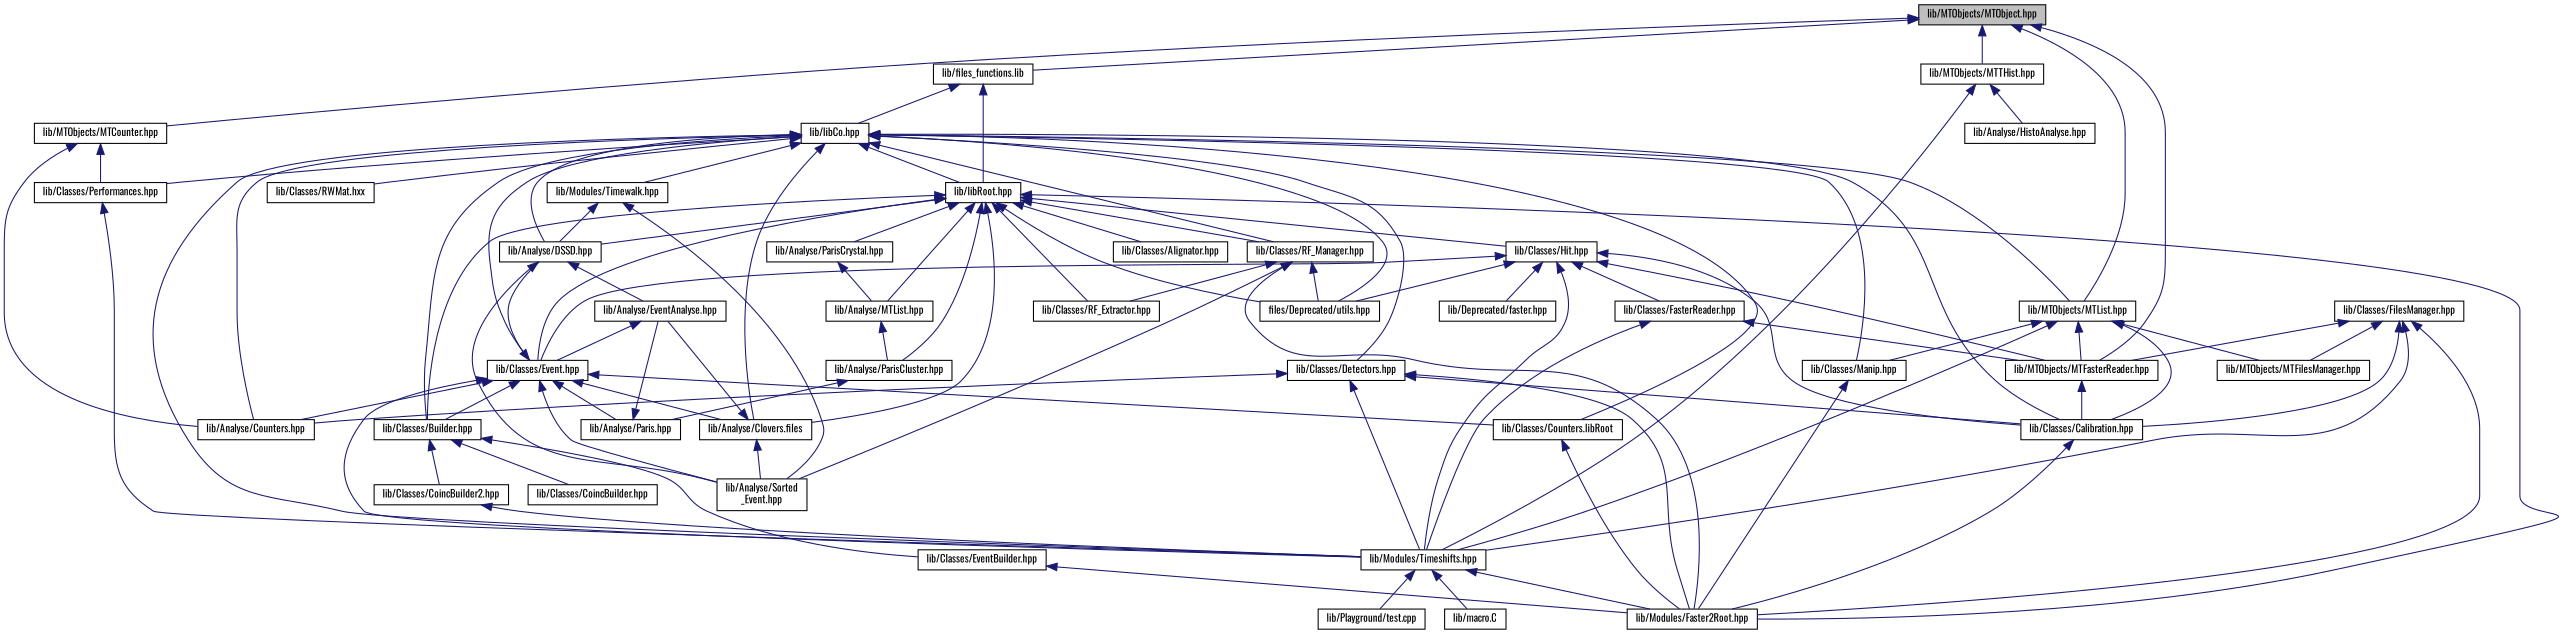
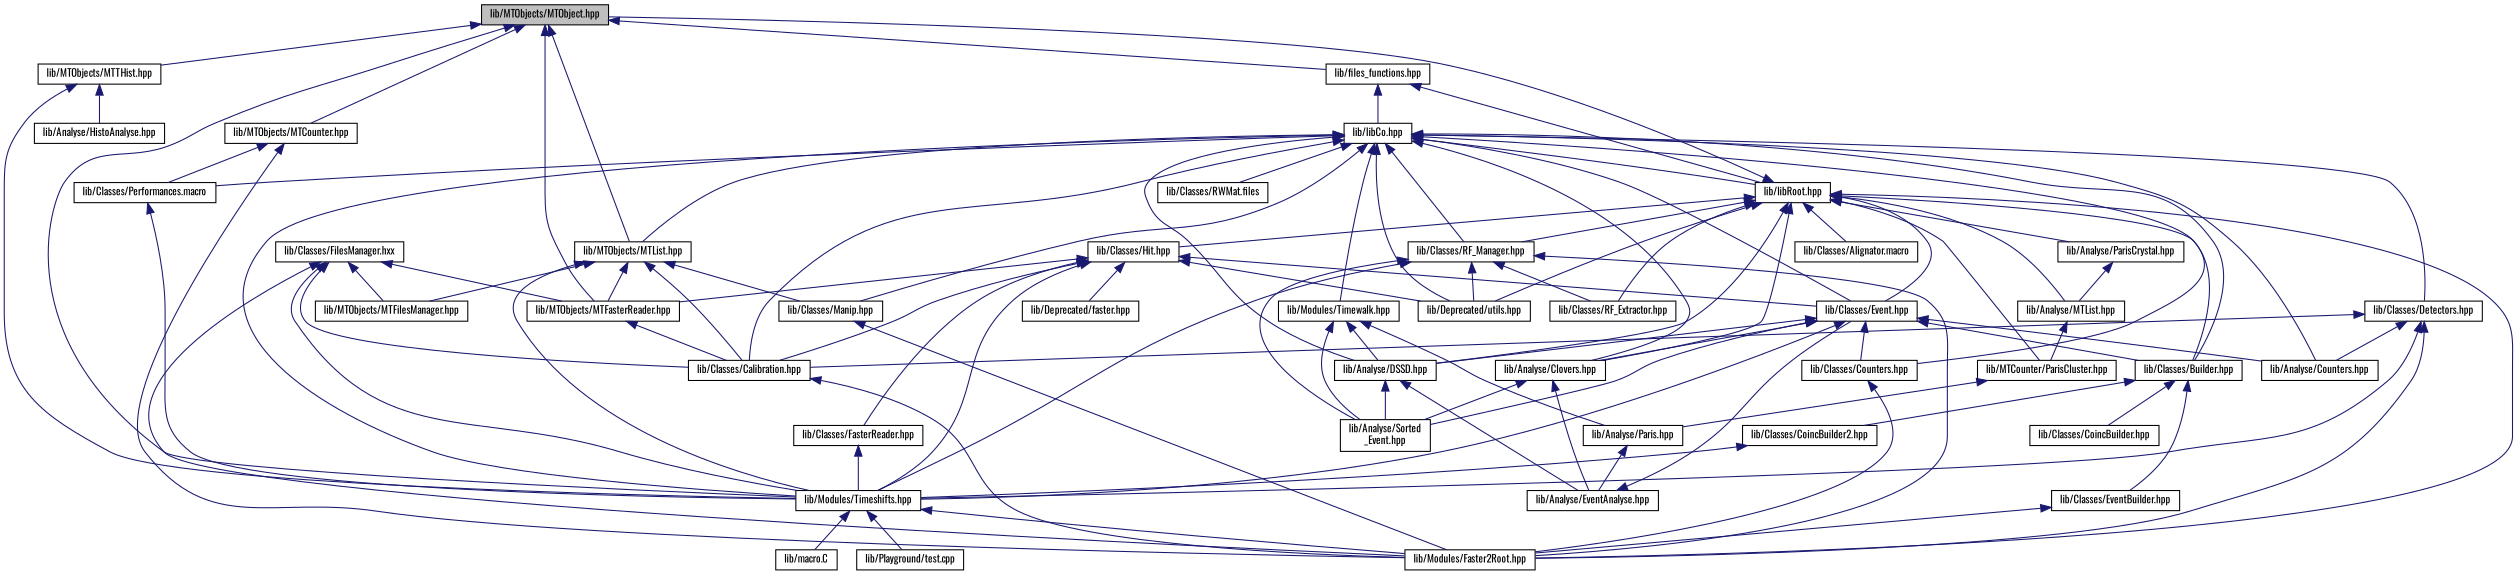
none -> (1197, 38)
(983, 74) -> (1378, 74)
(101, 193) -> (145, 193)
(321, 193) -> (1213, 193)
(1171, 252) -> (1856, 252)
(1320, 311) -> (1474, 311)
(2399, 311) -> (340, 252)
(9, 339) -> (597, 531)
(1886, 342) -> none
none -> (1143, 349)
(889, 370) -> (2047, 370)
(582, 399) -> (1485, 381)
none -> (109, 402)
(756, 430) -> (1550, 370)
(1558, 430) -> (1859, 370)
